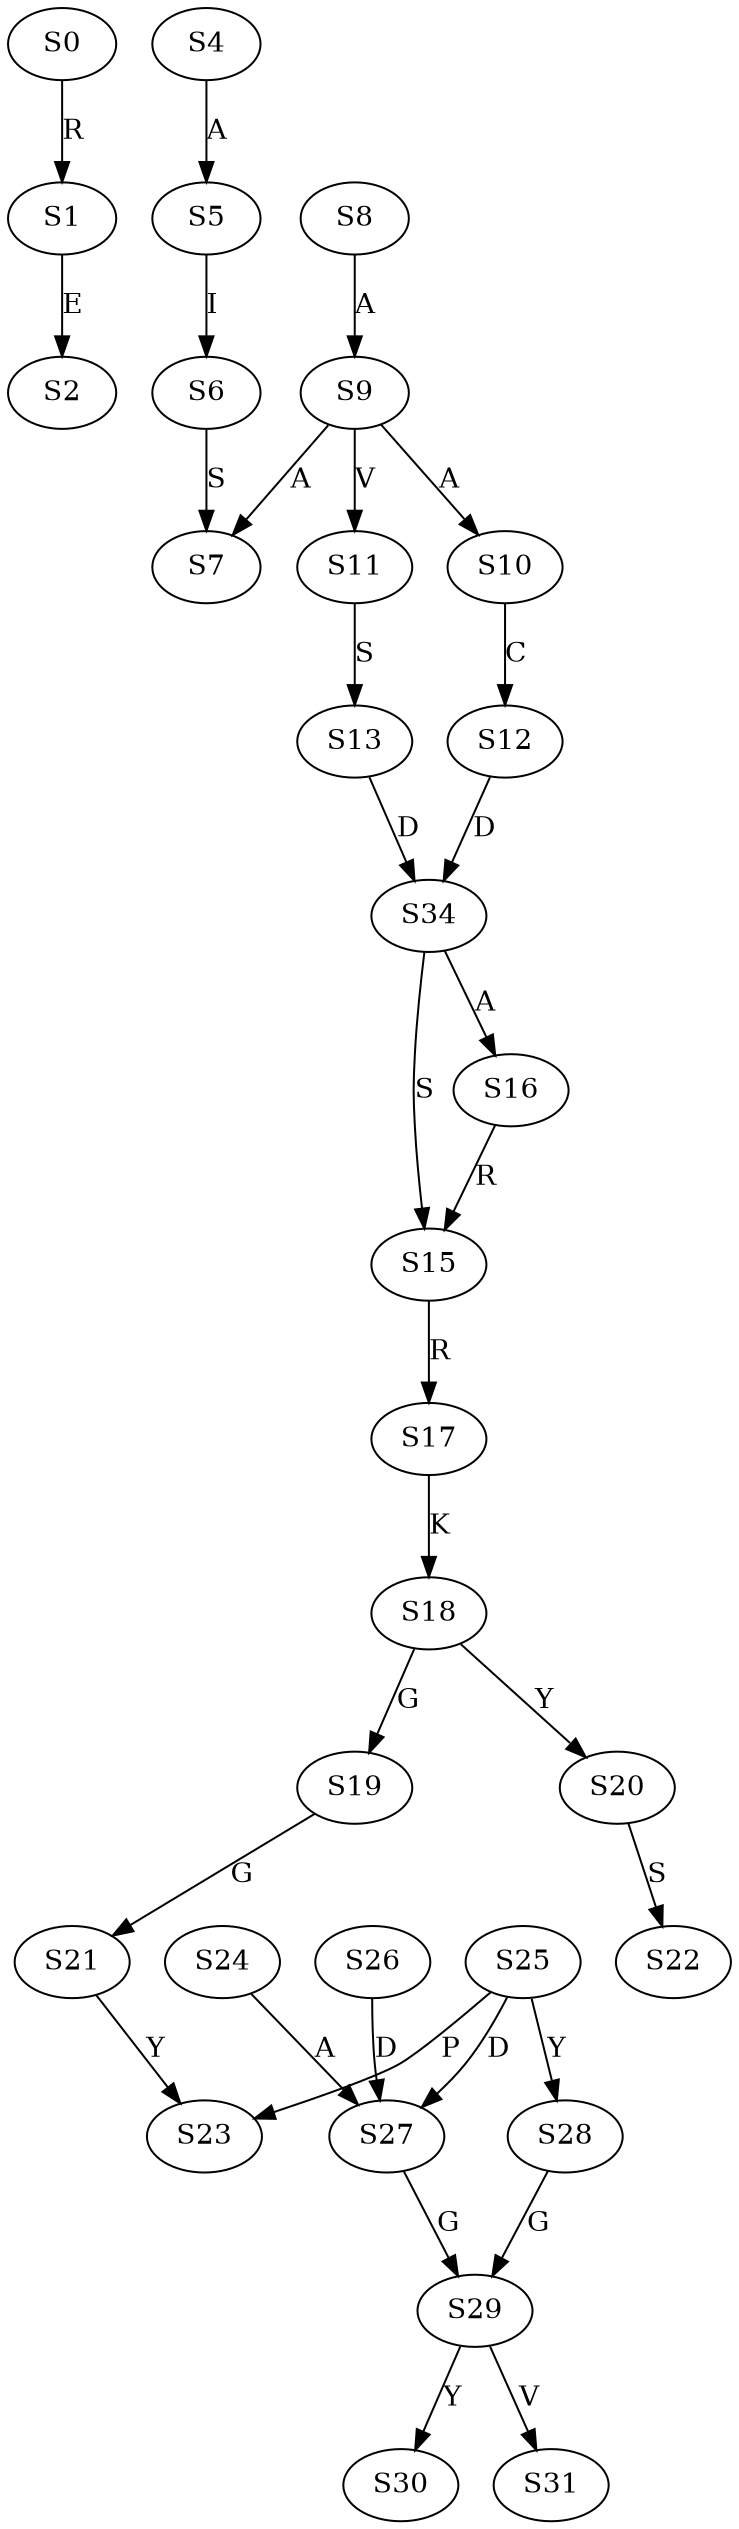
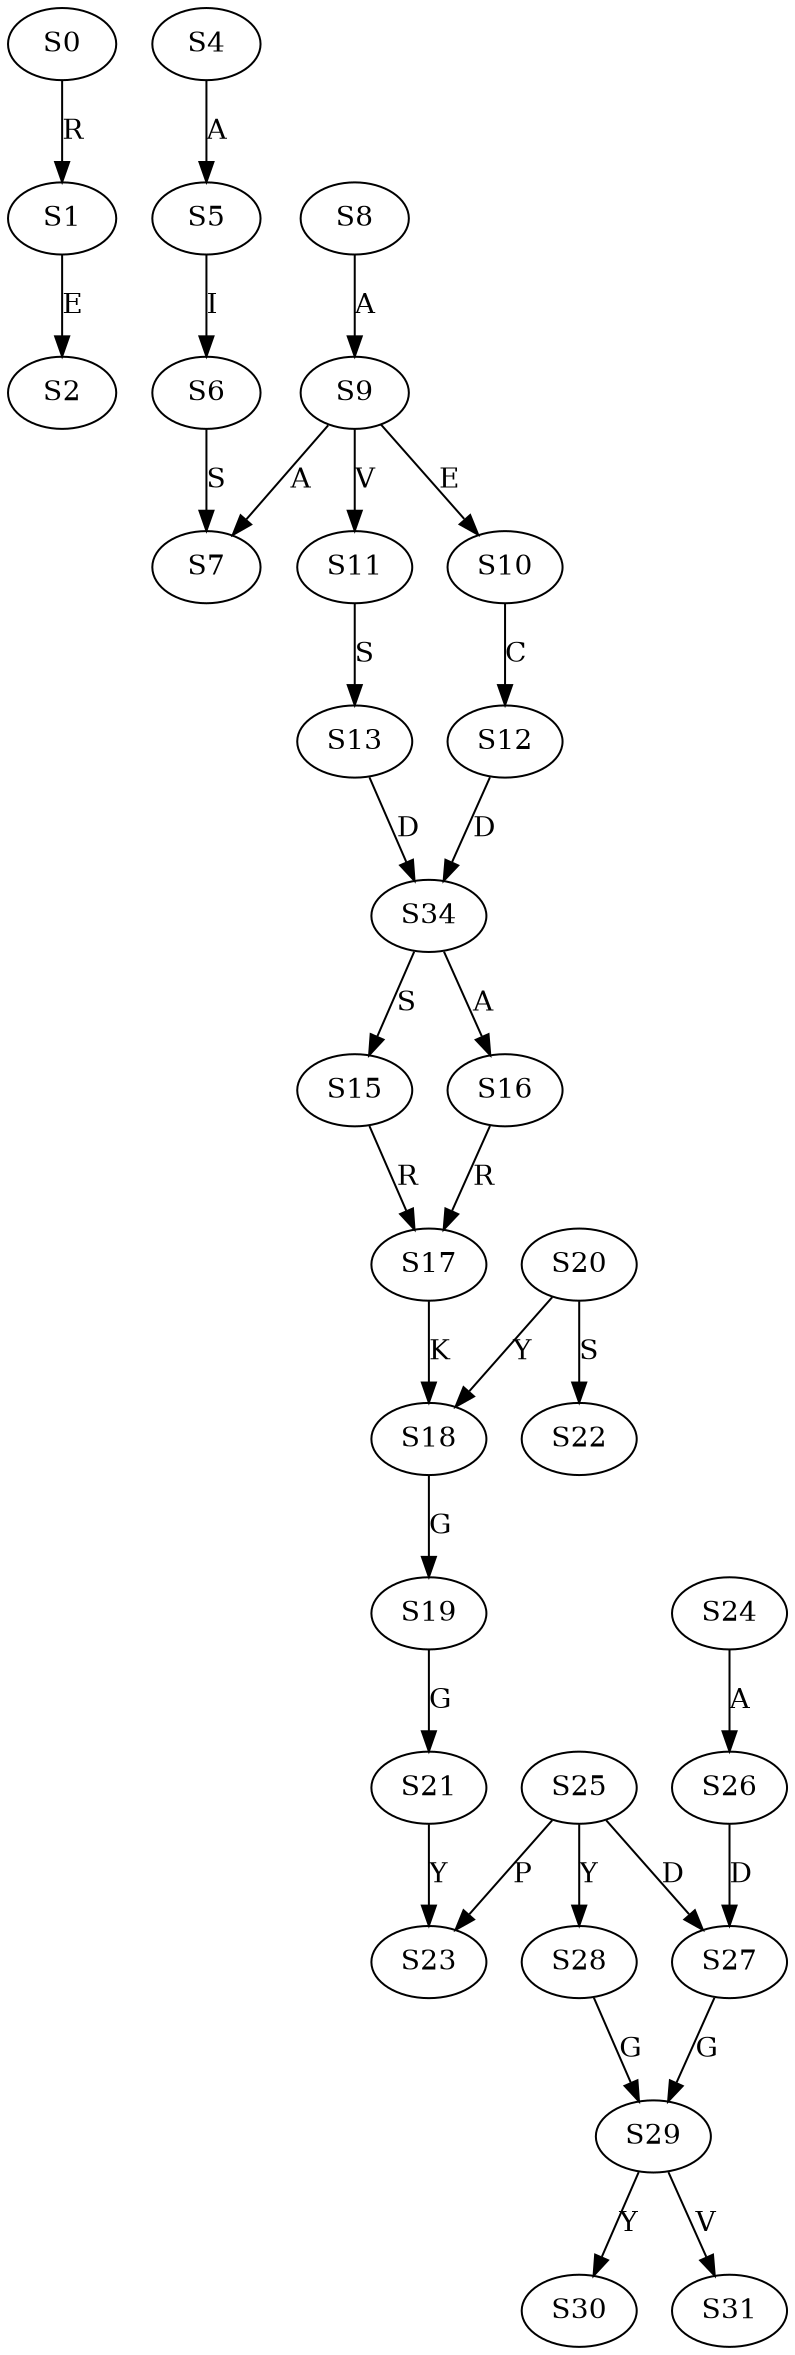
(449, 480) -> (450, 480)
(474, 1168) -> (471, 1168)
(515, 1694) -> (511, 1344)
(297, 2042) -> (730, 1690)
